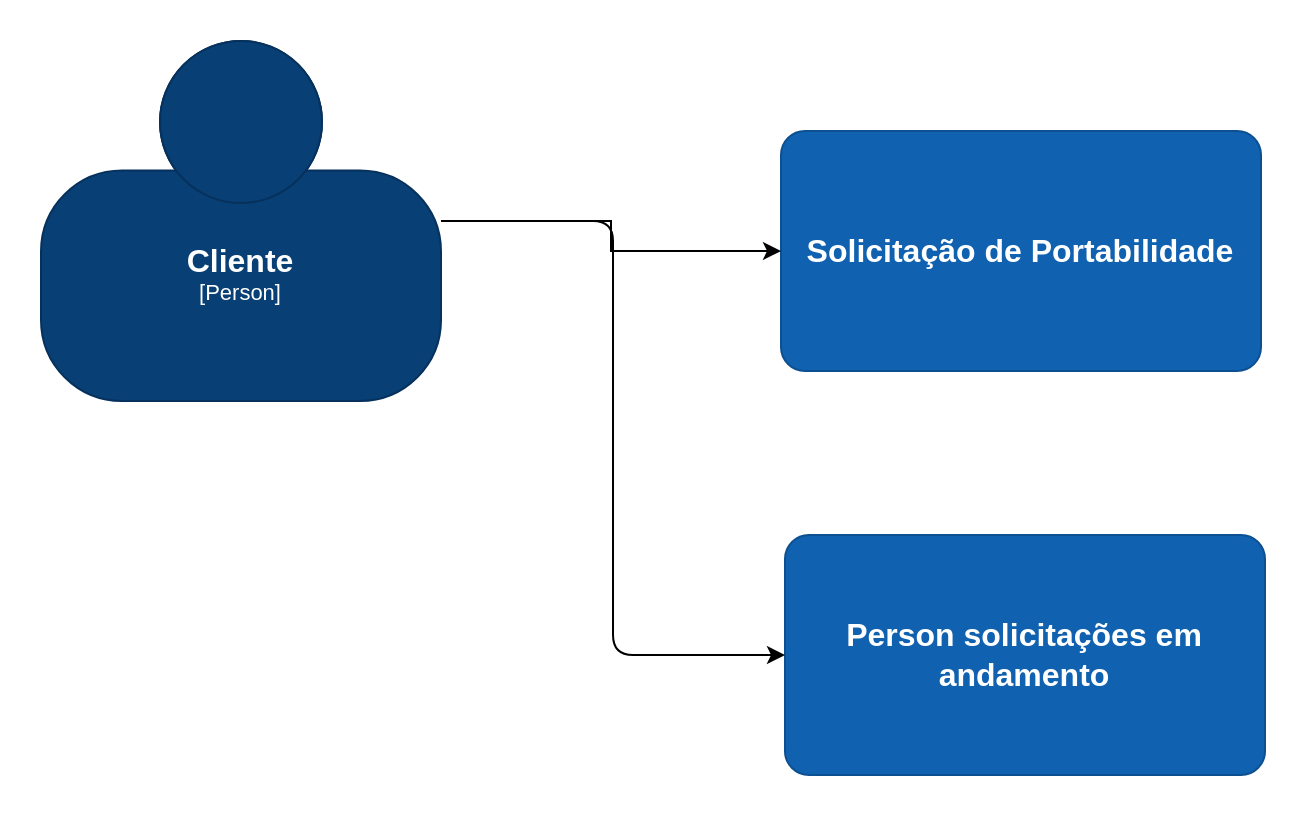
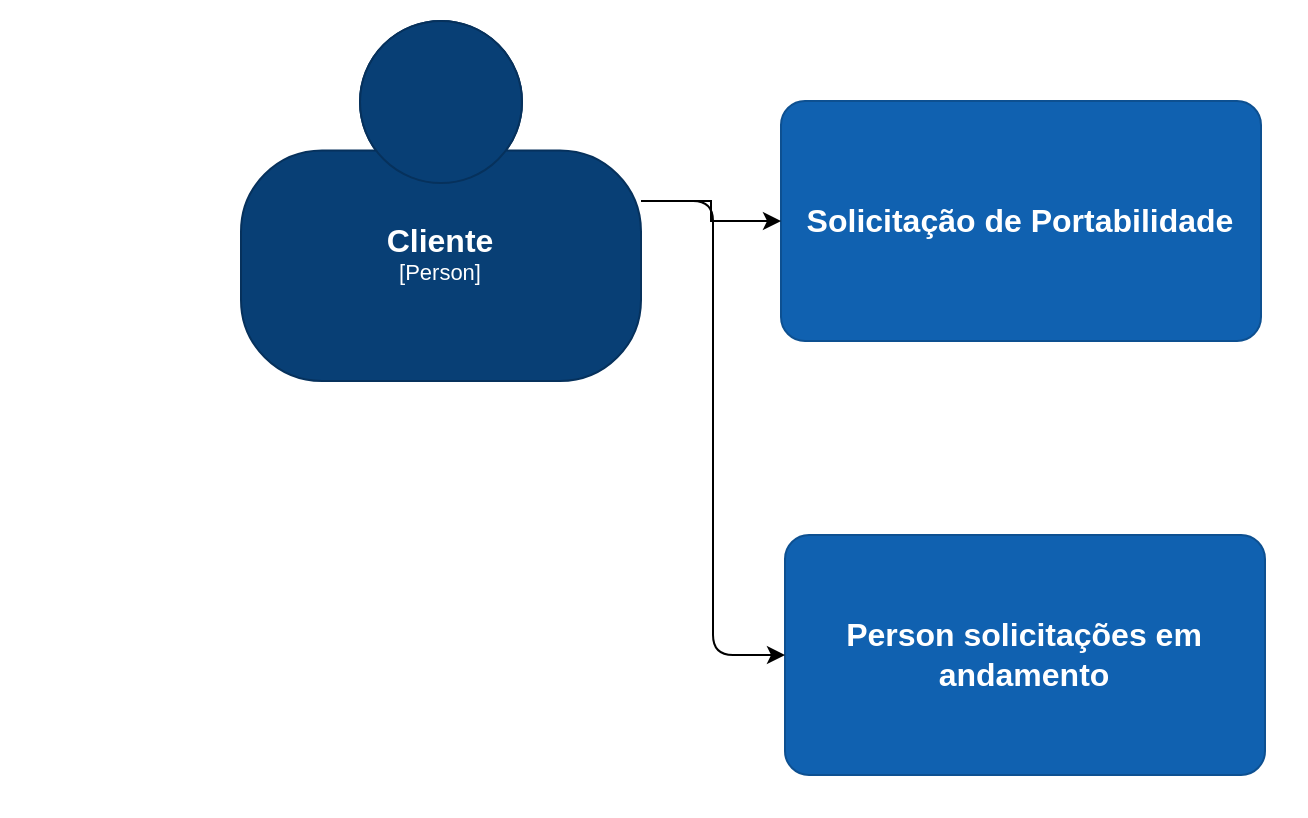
(241, 221) -> (441, 201)
(1021, 251) -> (1021, 221)
